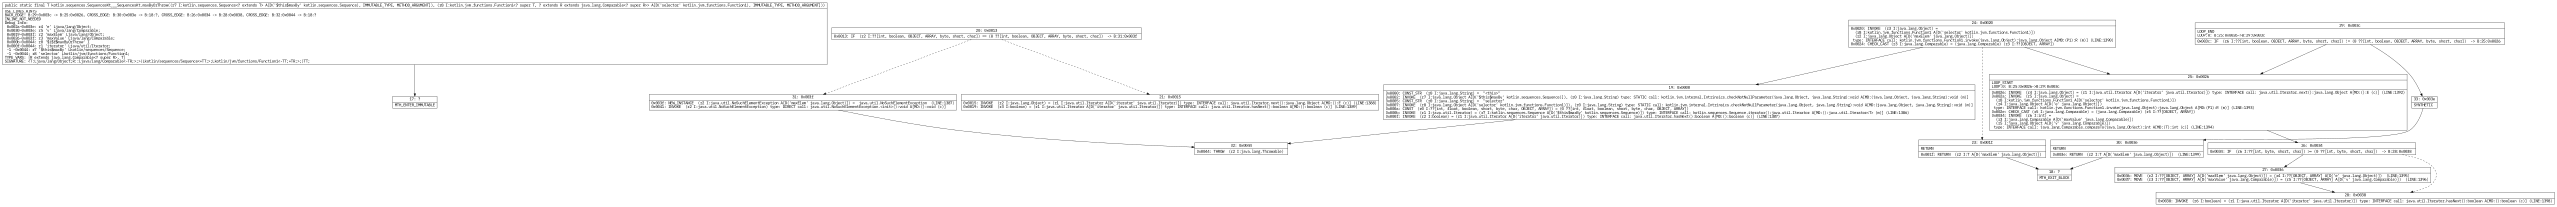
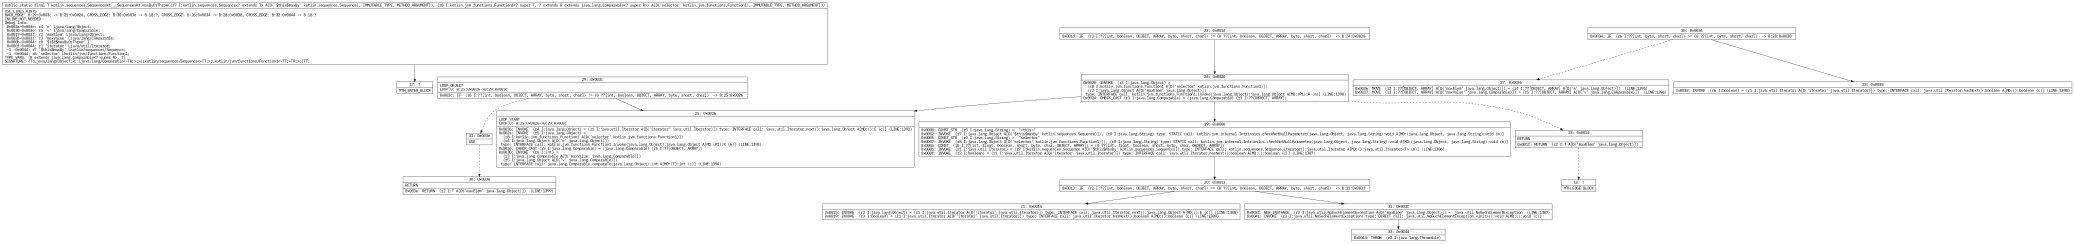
(2206, 32) -> (451, 86)
none -> (1215, 34)
(2400, 65) -> (500, 108)
(899, 67) -> (1298, 197)
(1074, 67) -> (1131, 197)
(415, 105) -> (415, 91)
(2423, 105) -> (472, 142)
(2022, 116) -> (530, 152)
(1403, 132) -> (1215, 167)
(2281, 136) -> none
(2321, 139) -> (479, 160)
(2295, 160) -> (1606, 59)
(2021, 163) -> (1579, 162)
(2088, 163) -> none
(2435, 170) -> (1781, 60)
(2054, 178) -> (1579, 188)
(2316, 187) -> none
